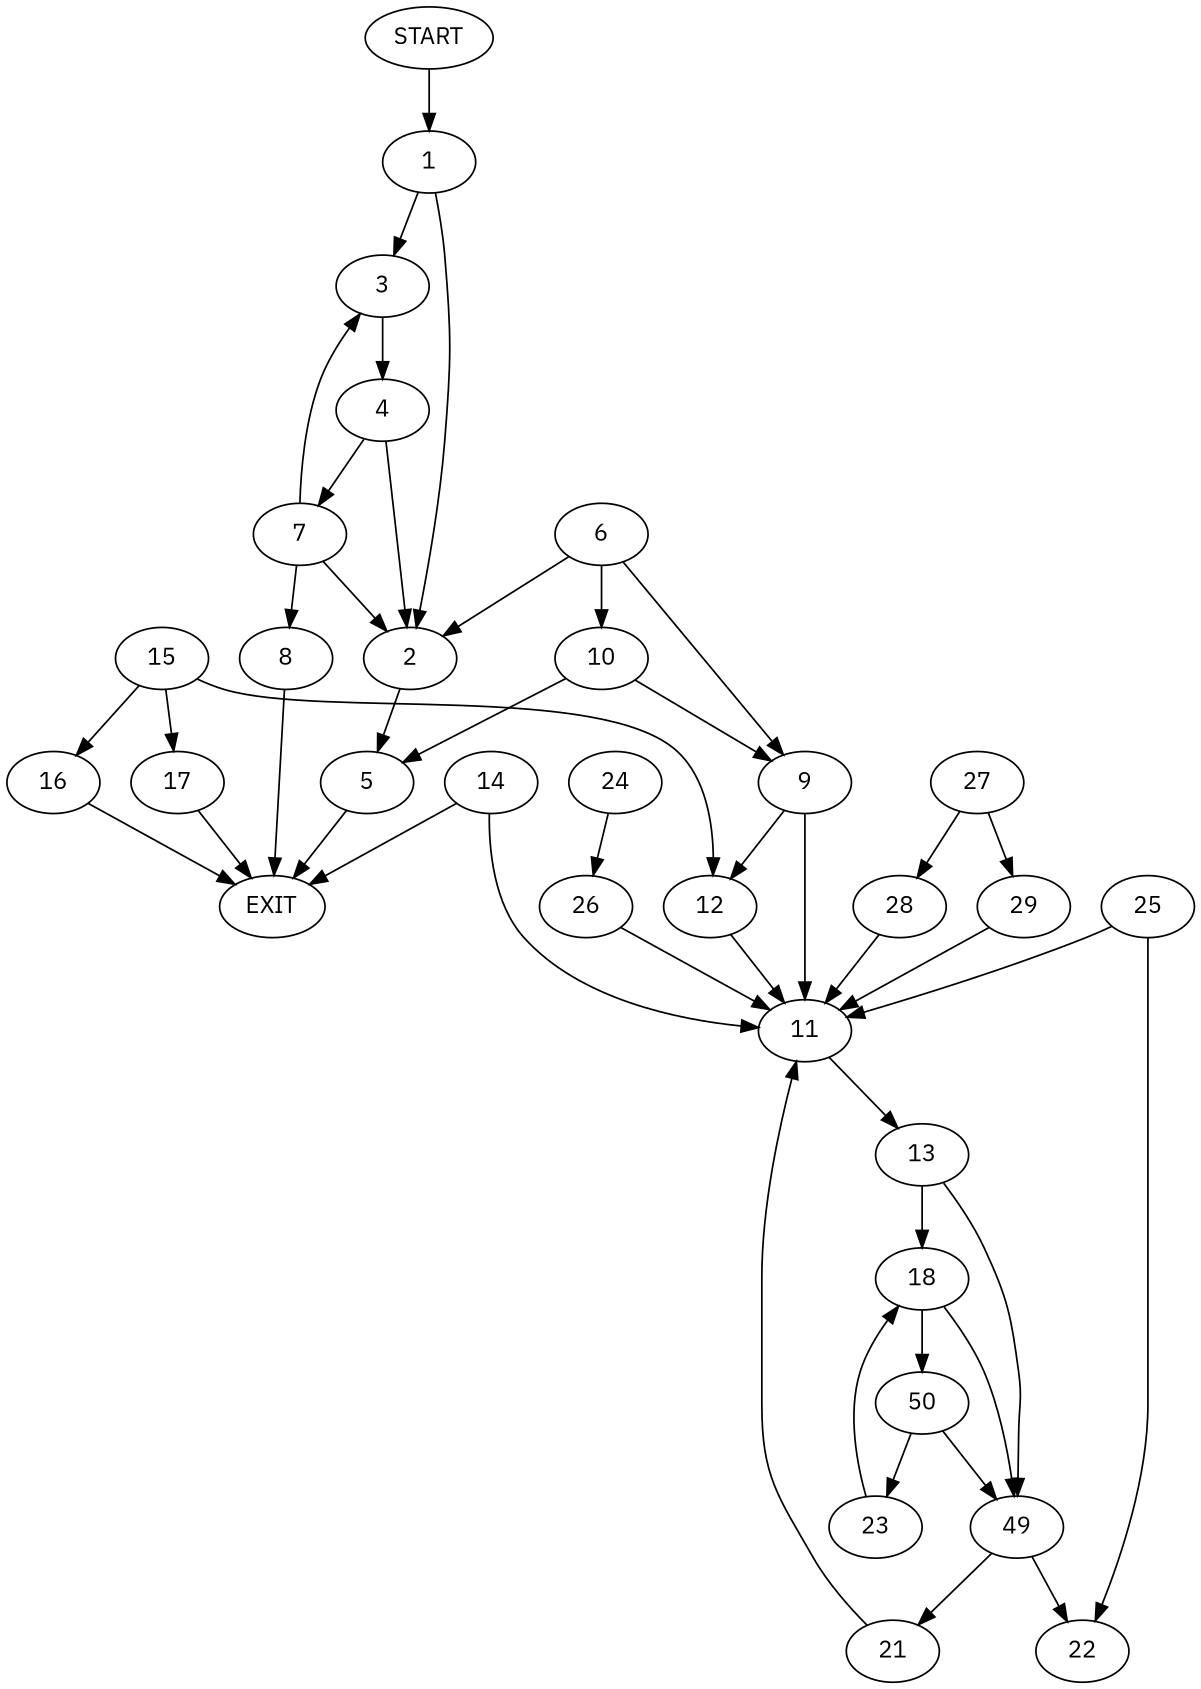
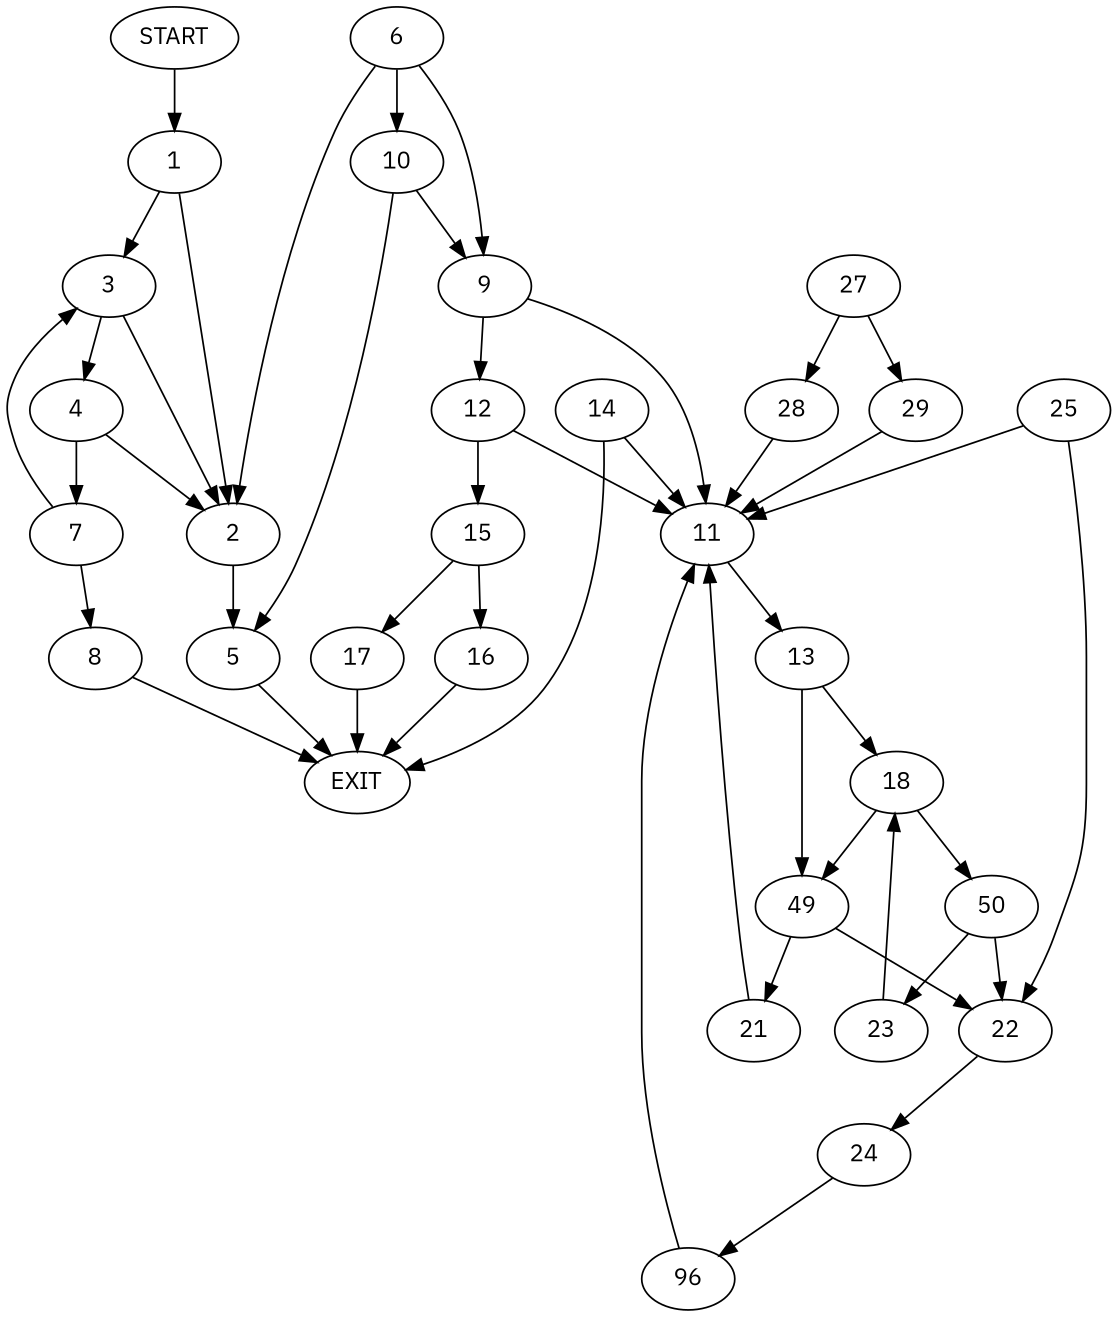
(349, 590) -> (167, 402)
(482, 707) -> (478, 464)
(586, 907) -> (688, 1279)
none -> (941, 1087)
(964, 1458) -> (998, 960)
